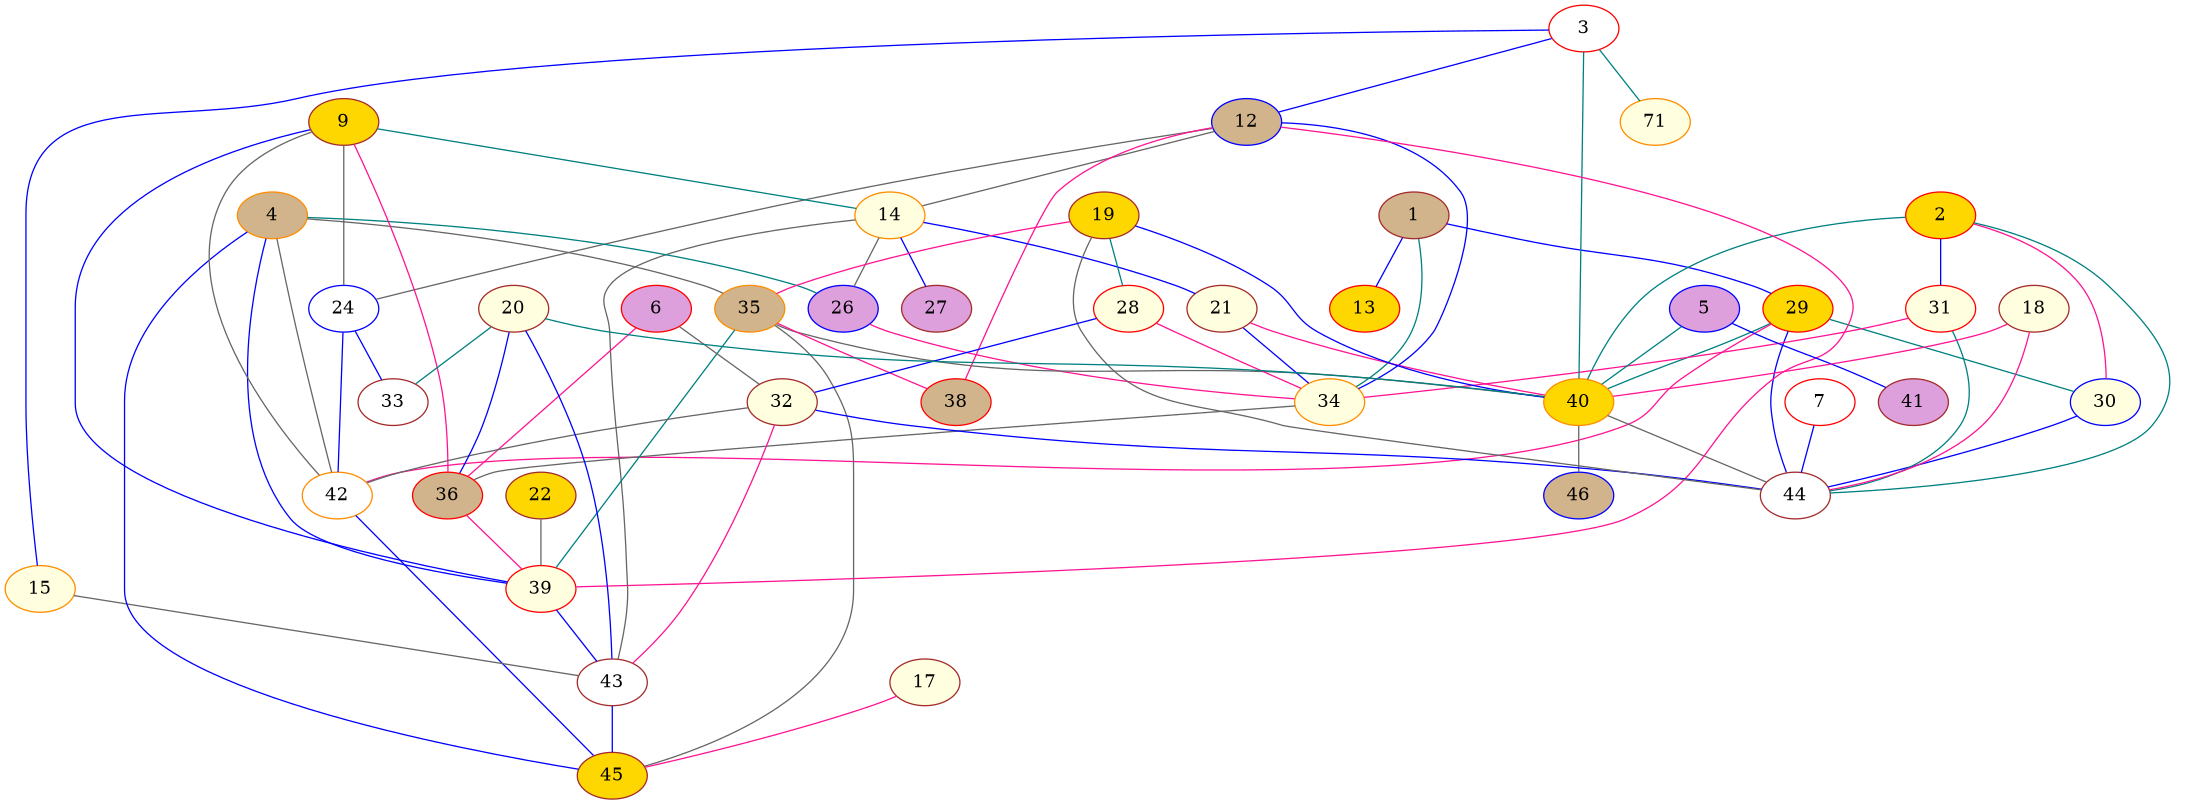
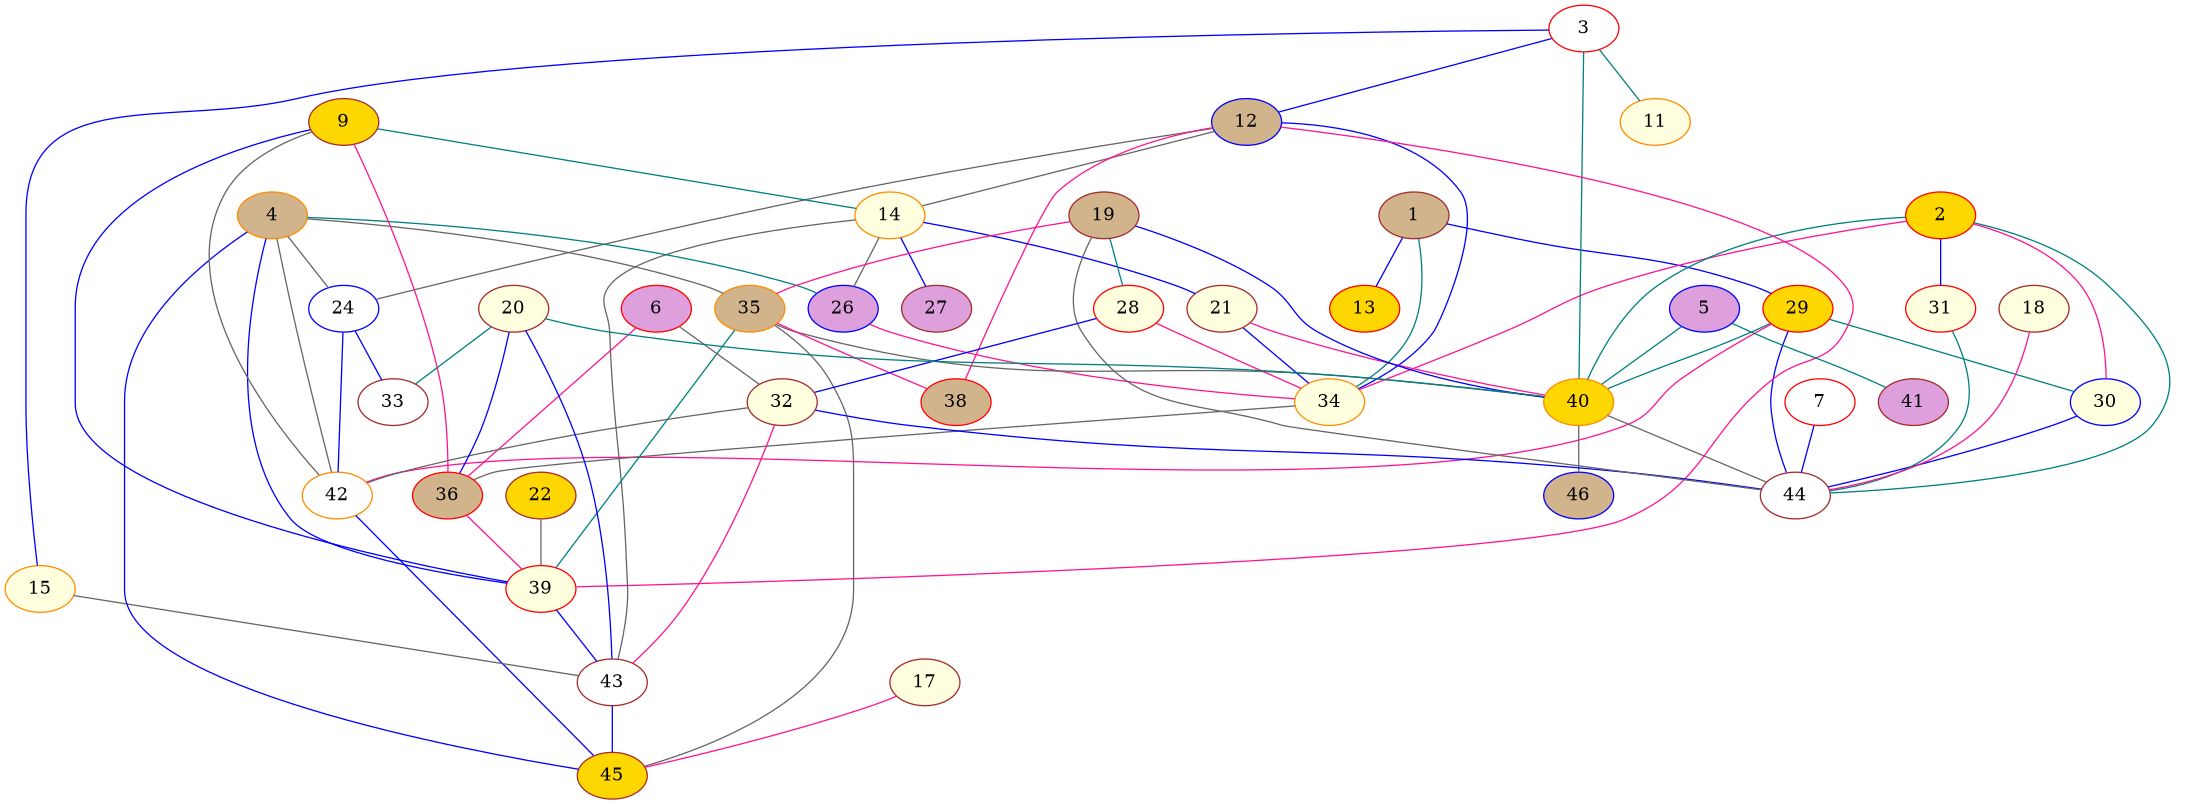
(1655, 122) -> (1655, 122)
(344, 208) -> (308, 262)
(1104, 215) -> (1104, 215)
(1801, 352) -> (1801, 352)
(1851, 361) -> none
(1651, 363) -> (1625, 280)
